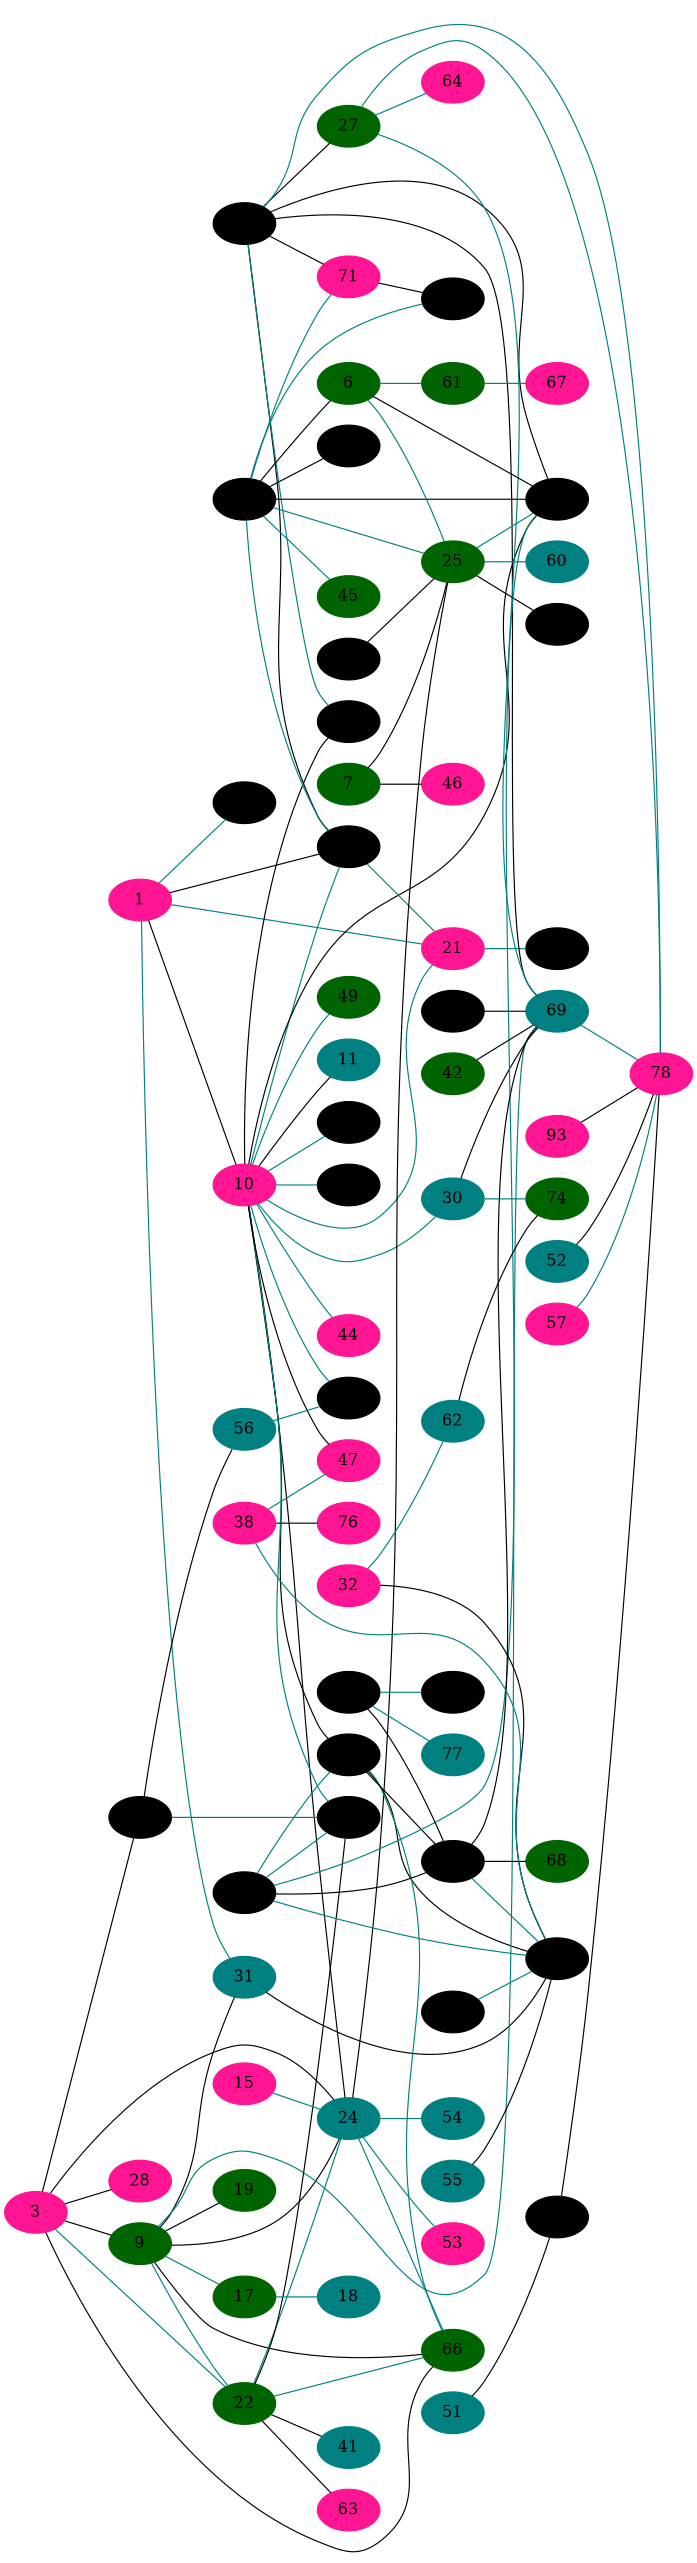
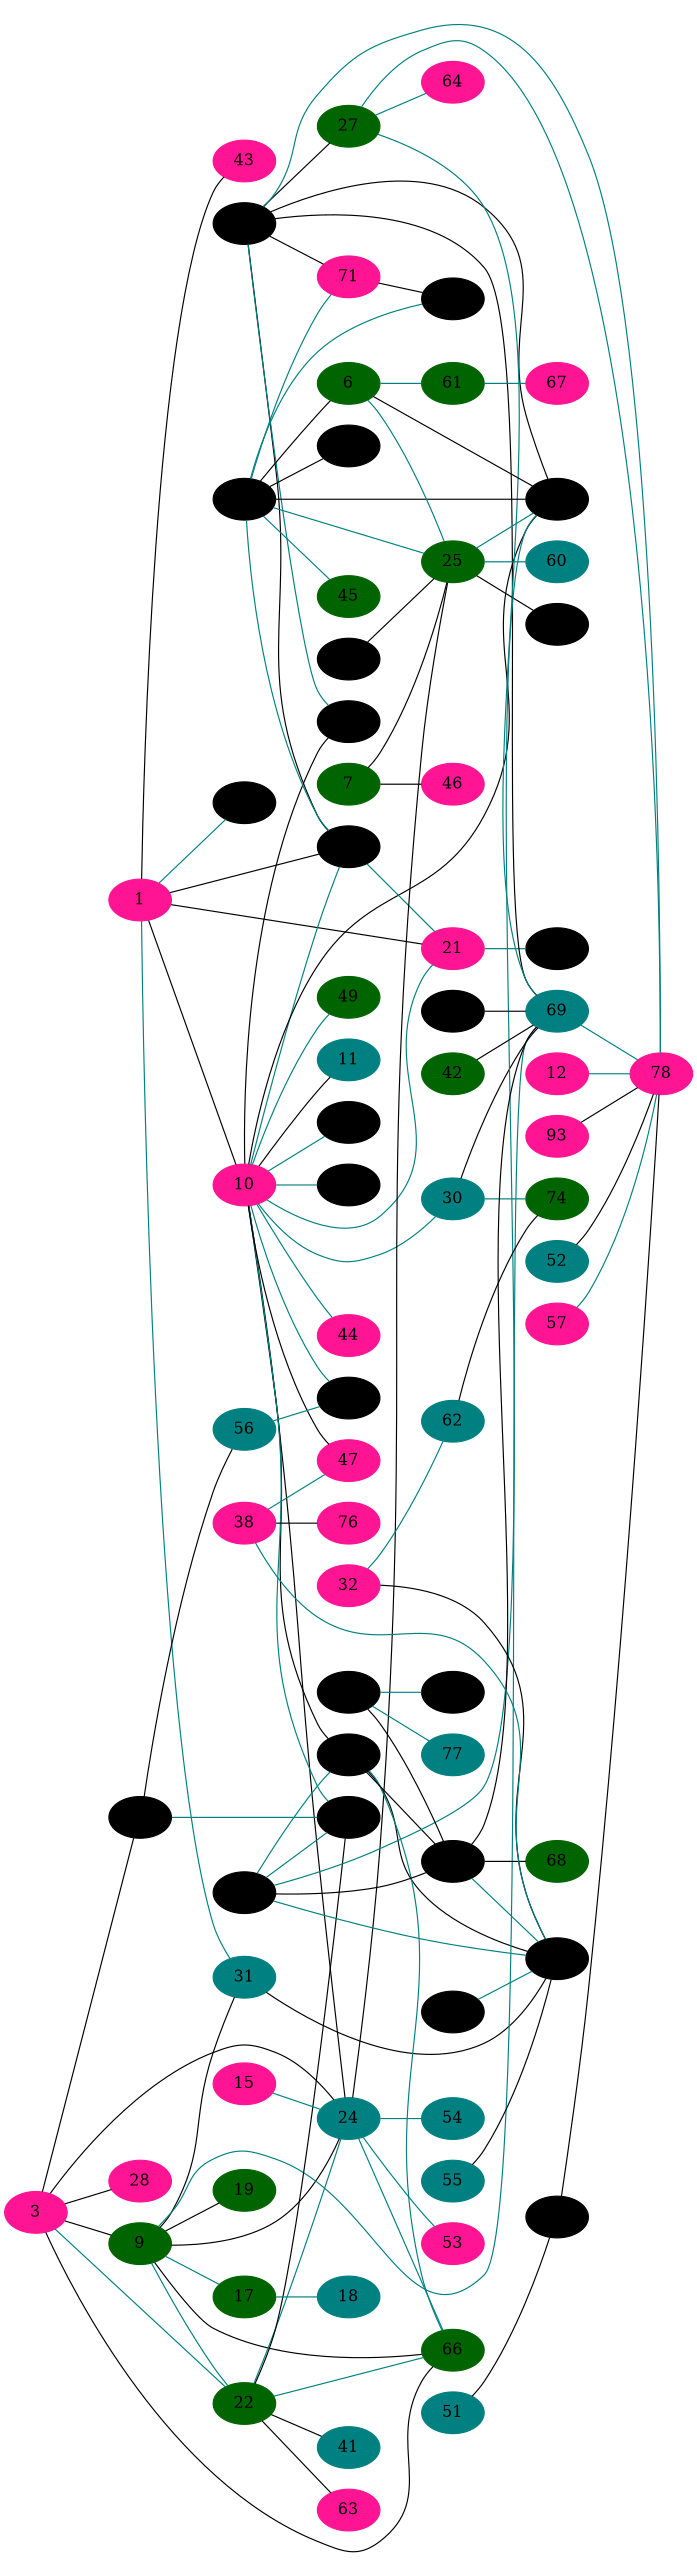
none -> (244, 161)
(297, 924) -> (297, 924)
none -> (557, 1074)
